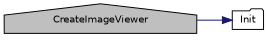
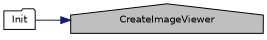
(209, 20) -> (48, 20)
